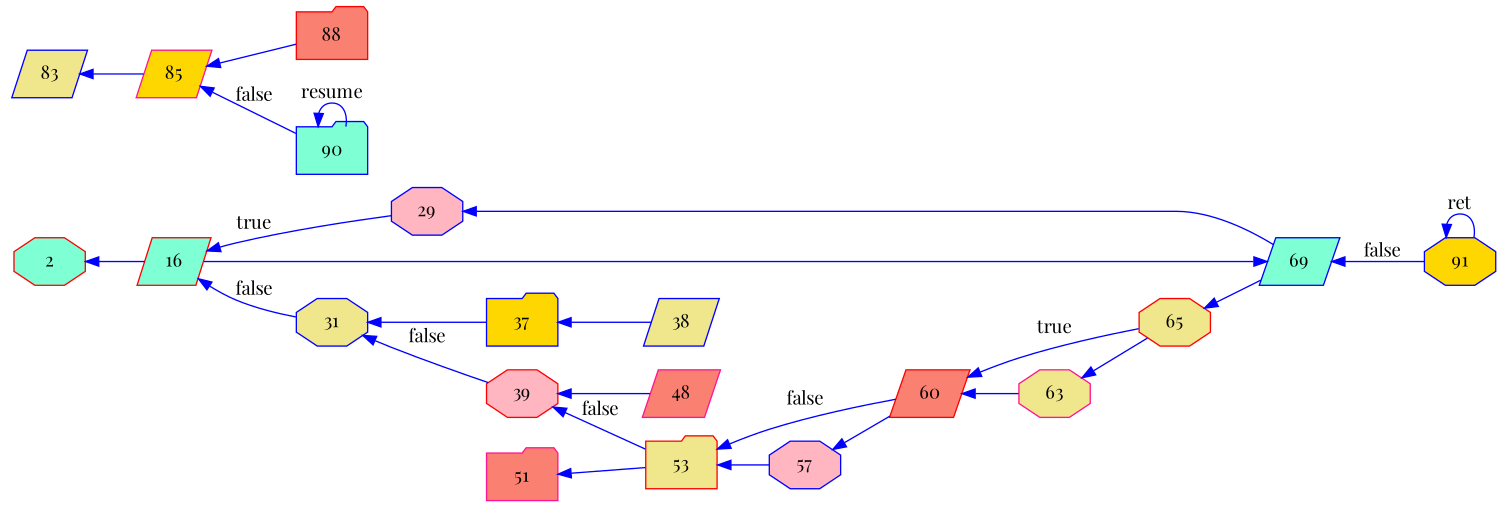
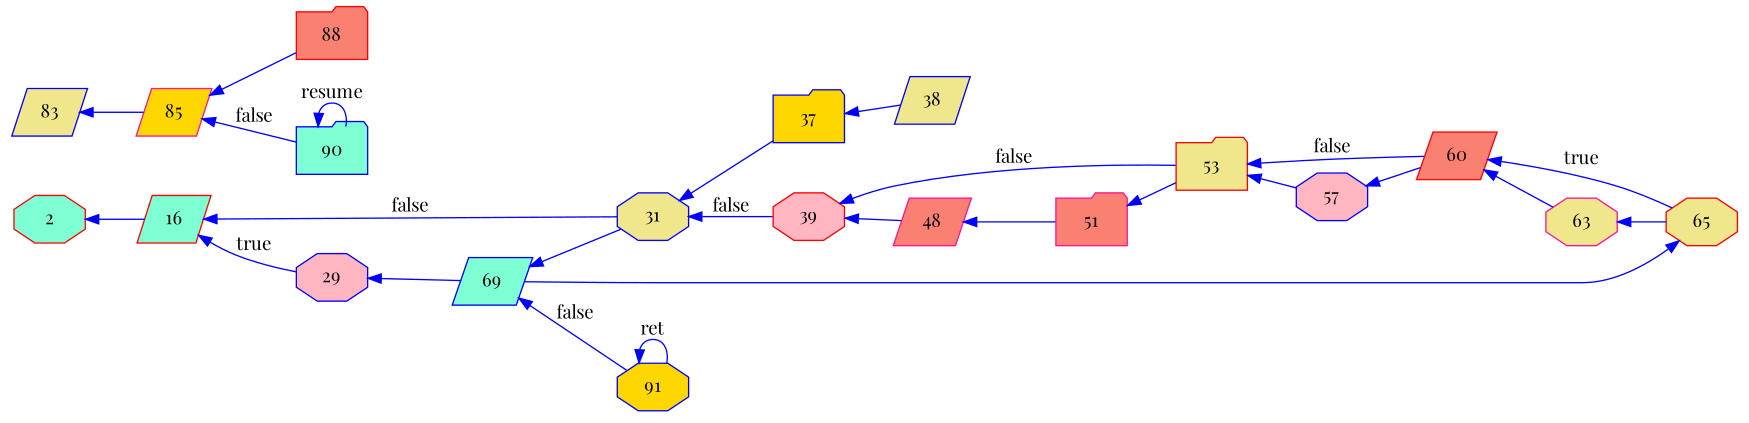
none -> (1016, 222)
(729, 262) -> (581, 245)
